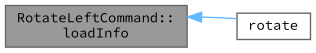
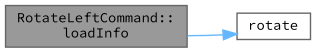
(219, 18) -> (205, 35)
